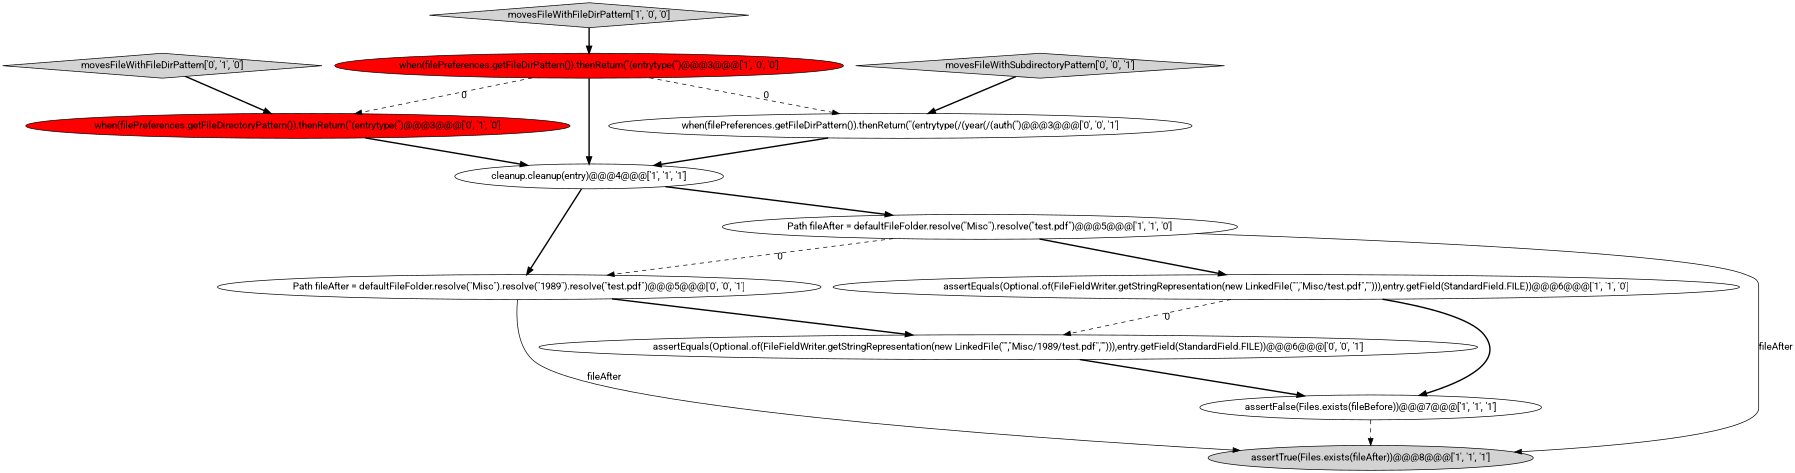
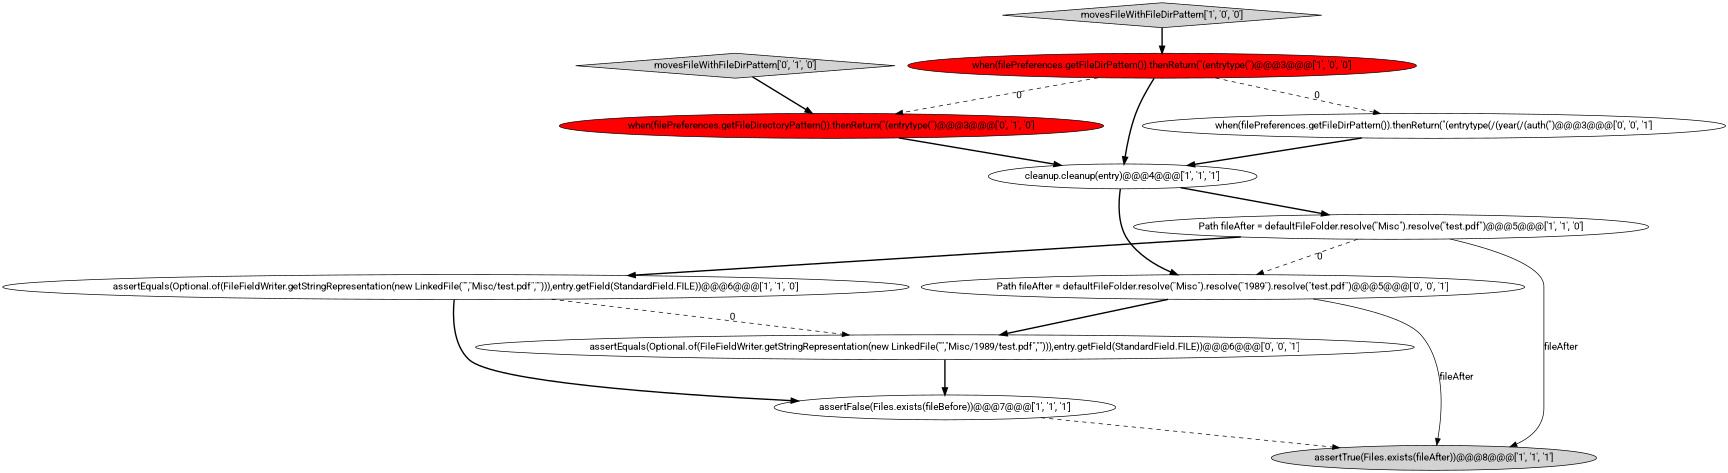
(1040, 66) -> none
